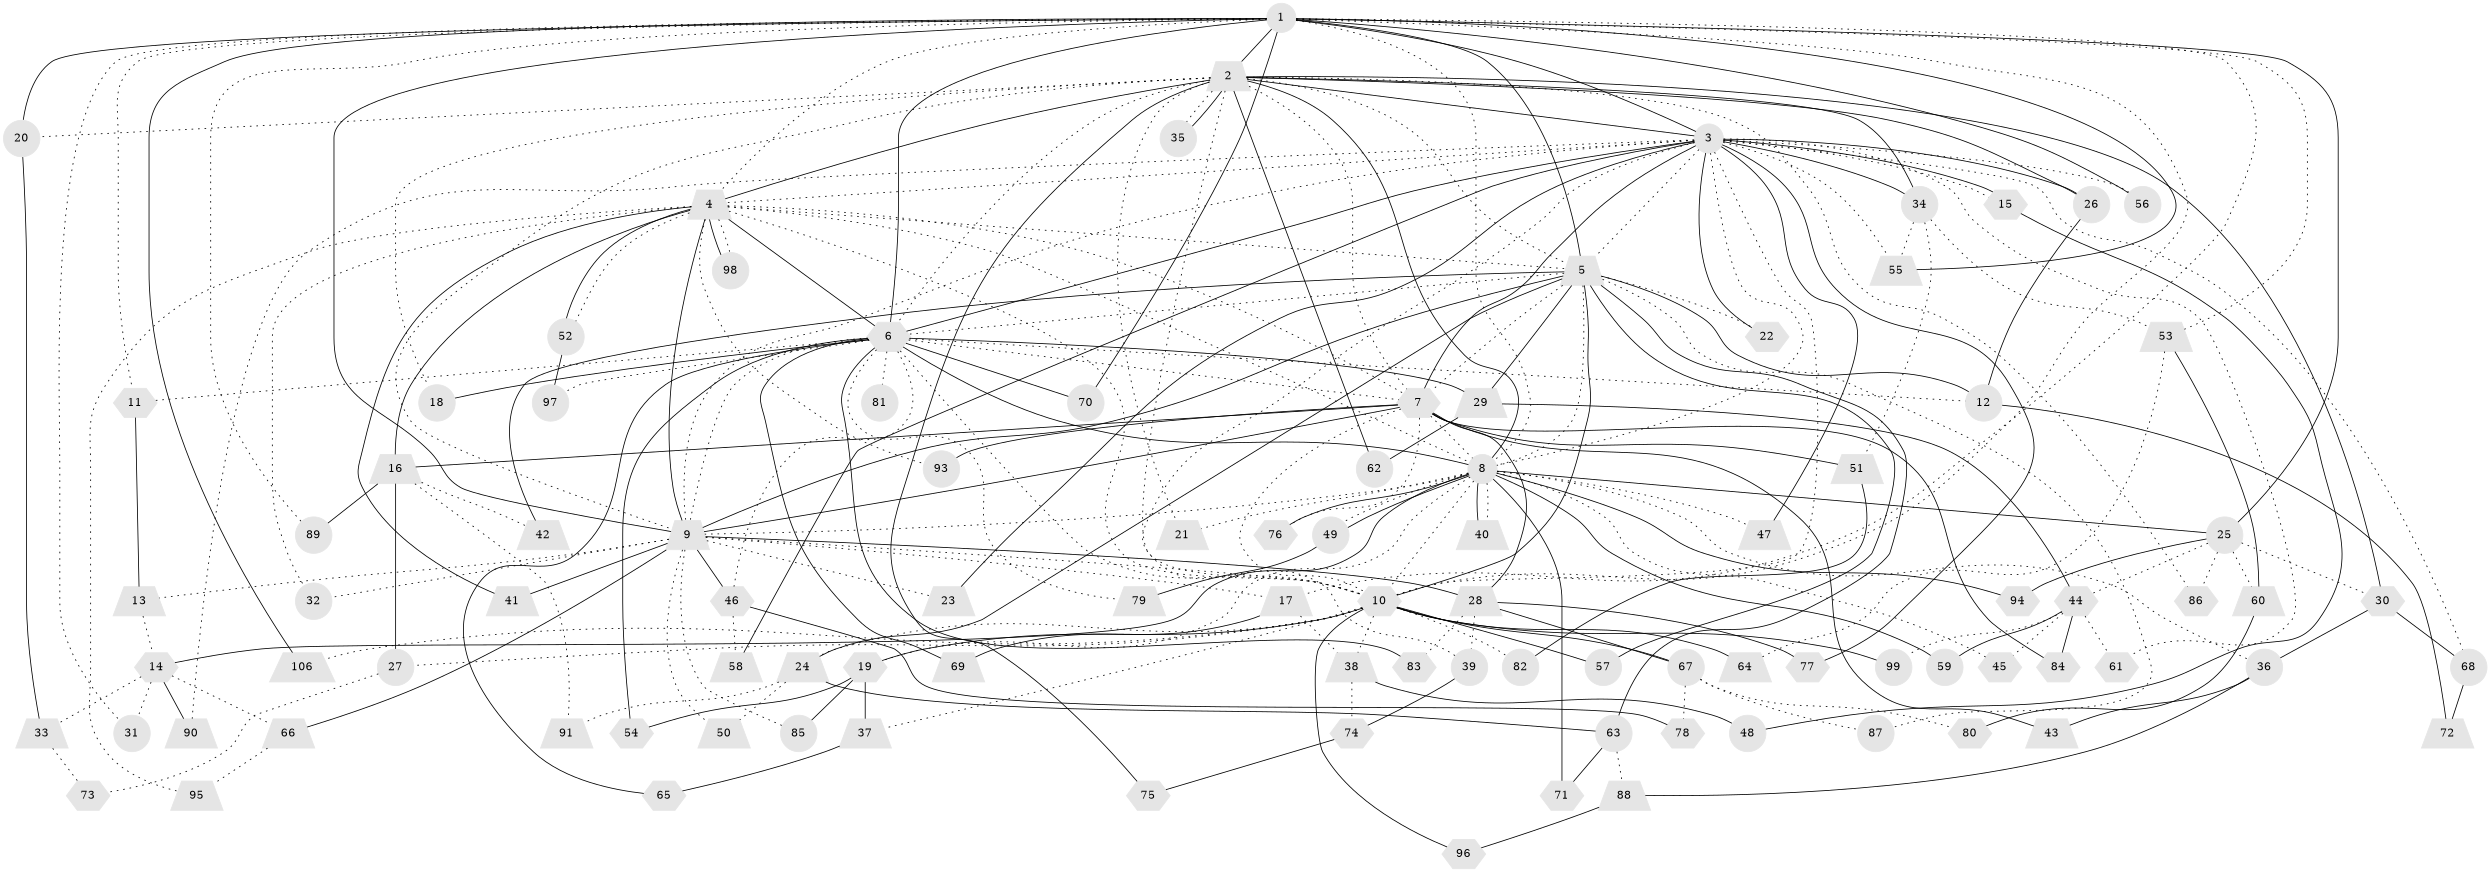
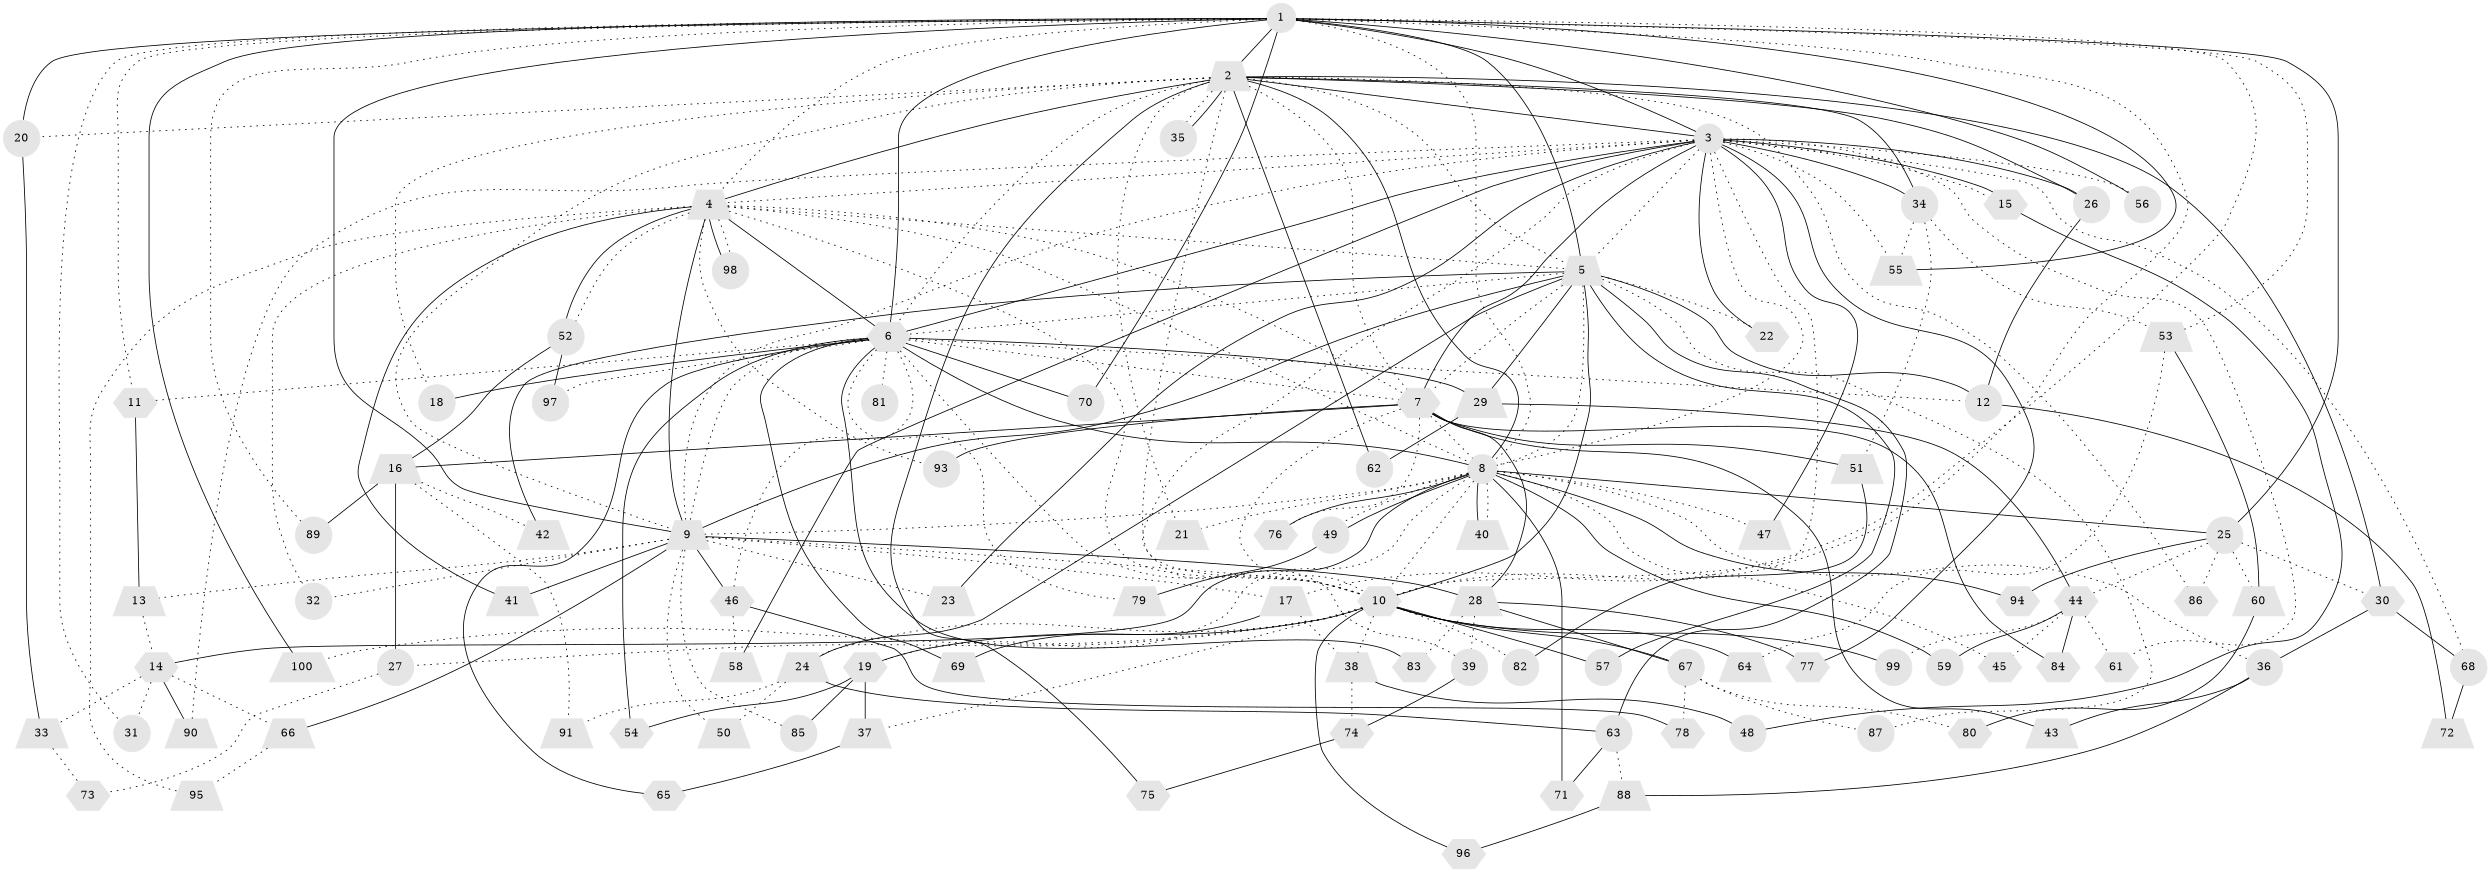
(504, 293) -> (481, 402)
(1052, 472) -> none
(302, 667) -> (302, 667)
